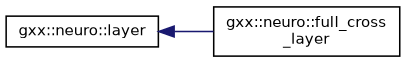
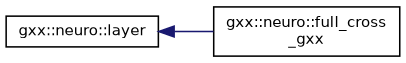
(307, 32) -> (307, 32)
